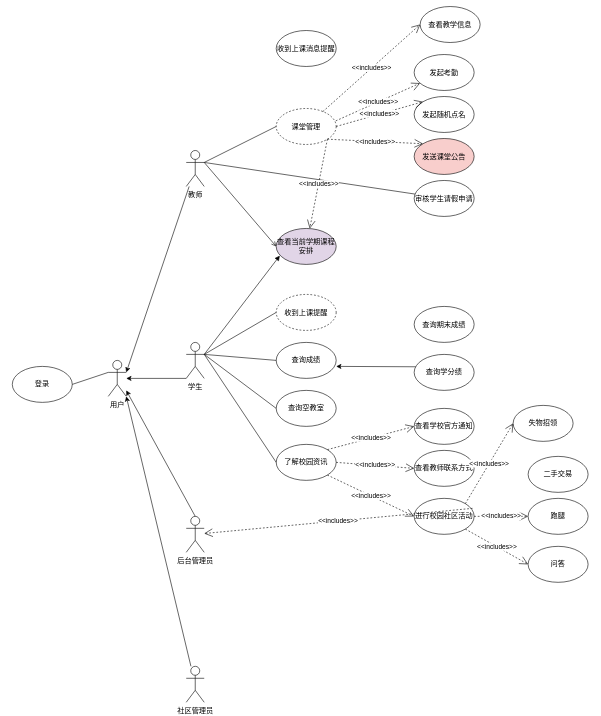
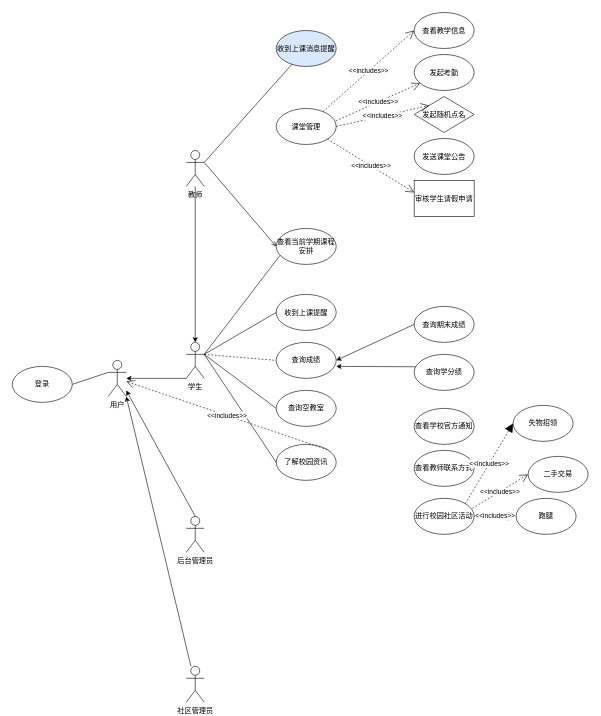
(450, 24) -> (444, 30)
(306, 48) -> (306, 48)
(444, 114) -> (444, 114)
(306, 126) -> (306, 126)
(376, 141) -> none
(242, 143) -> none
(444, 156) -> (444, 156)
(311, 178) -> (249, 112)
(319, 184) -> (371, 166)
(444, 198) -> (444, 198)
(306, 246) -> (306, 246)
(276, 260) -> (277, 259)
(158, 277) -> (195, 336)
(306, 312) -> (306, 312)
none -> (377, 341)
(242, 357) -> (242, 357)
(510, 429) -> (508, 431)
(370, 438) -> (264, 428)
(375, 465) -> none
(370, 495) -> none
(558, 516) -> (546, 516)
(312, 523) -> (499, 492)
(496, 546) -> none
(558, 564) -> none
